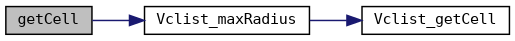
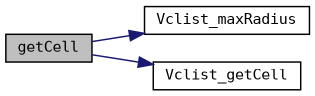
(328, 20) -> (115, 58)
